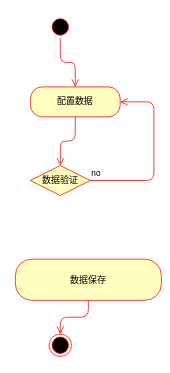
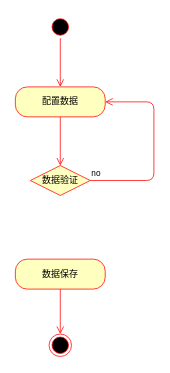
(75, 102) -> (60, 102)
(89, 280) -> (60, 274)
